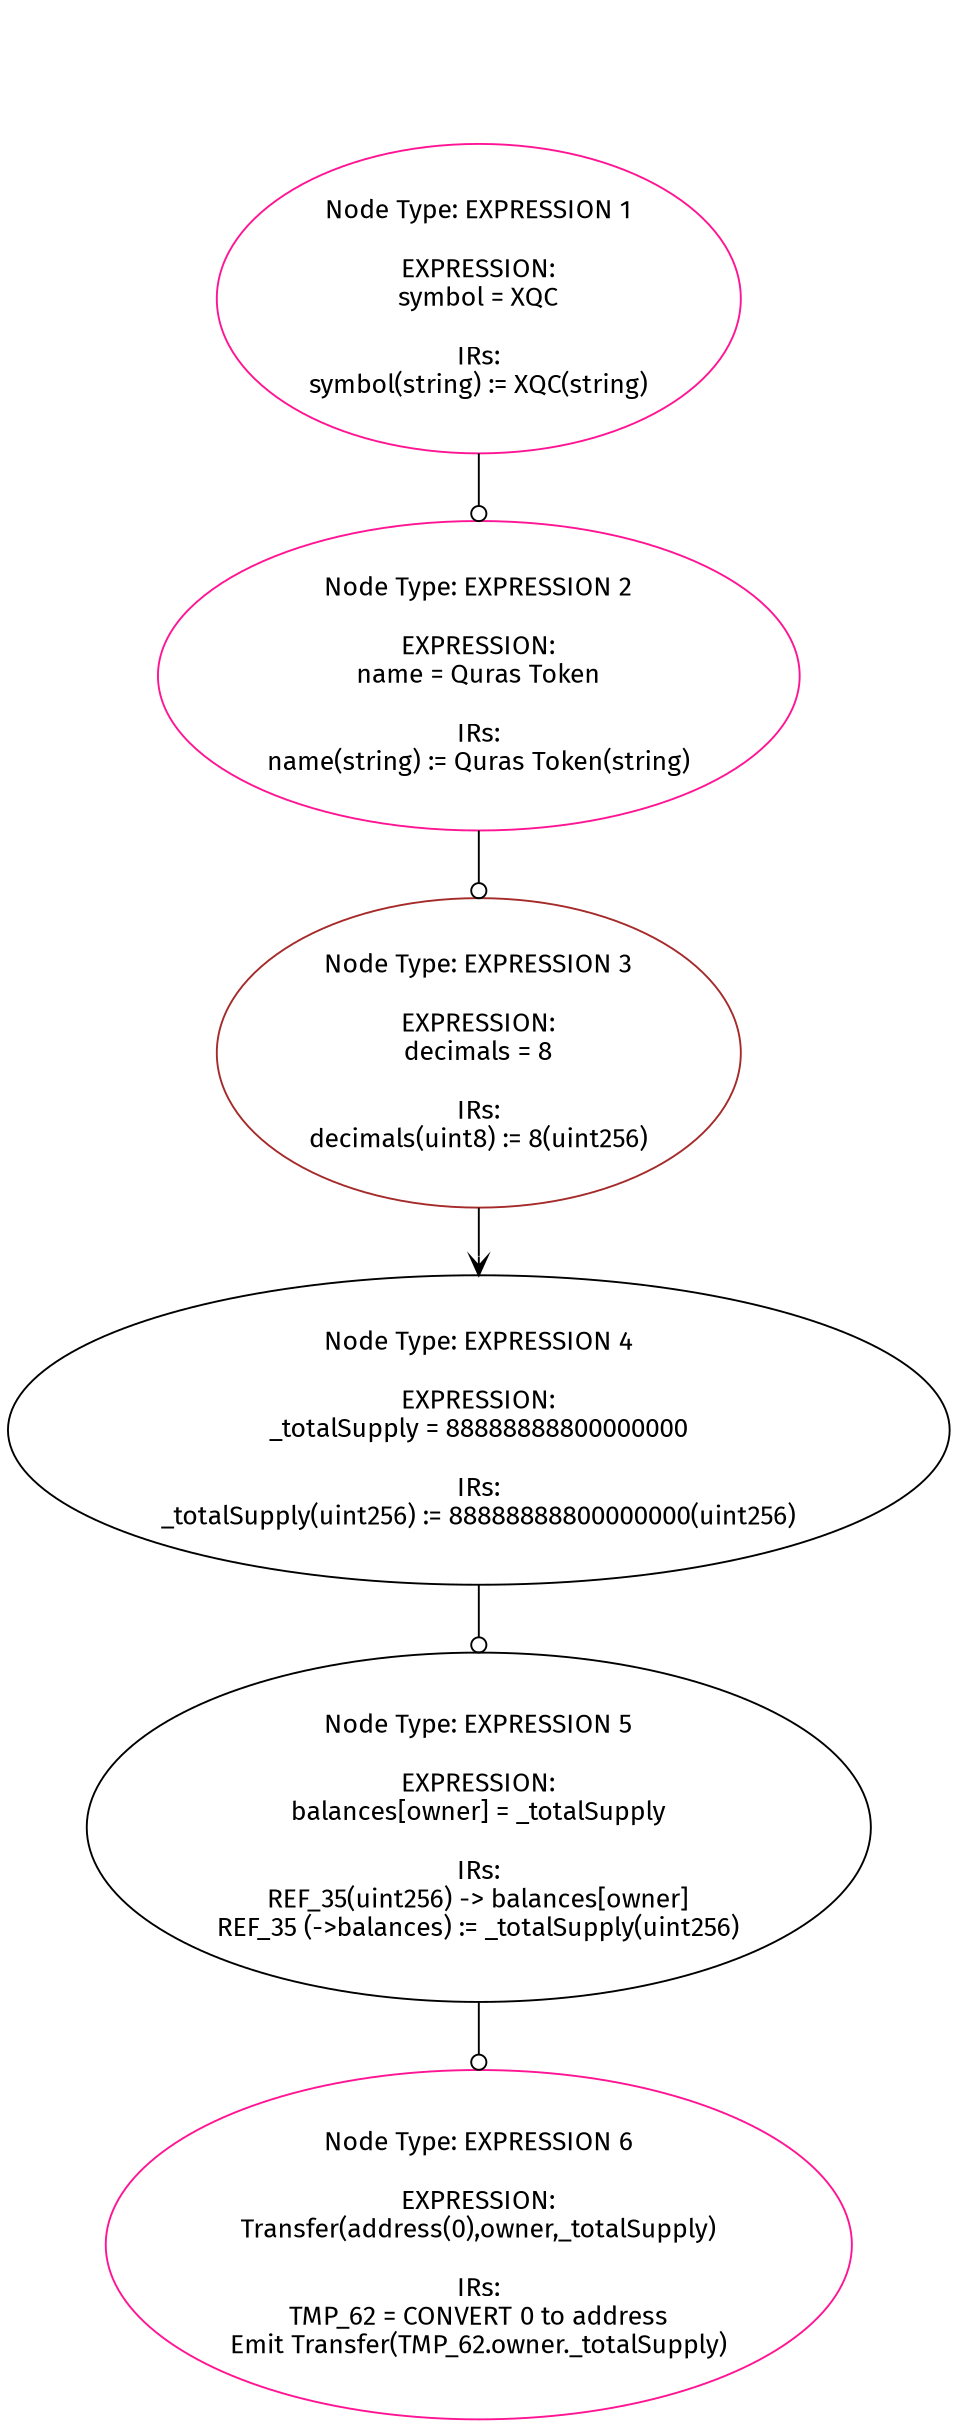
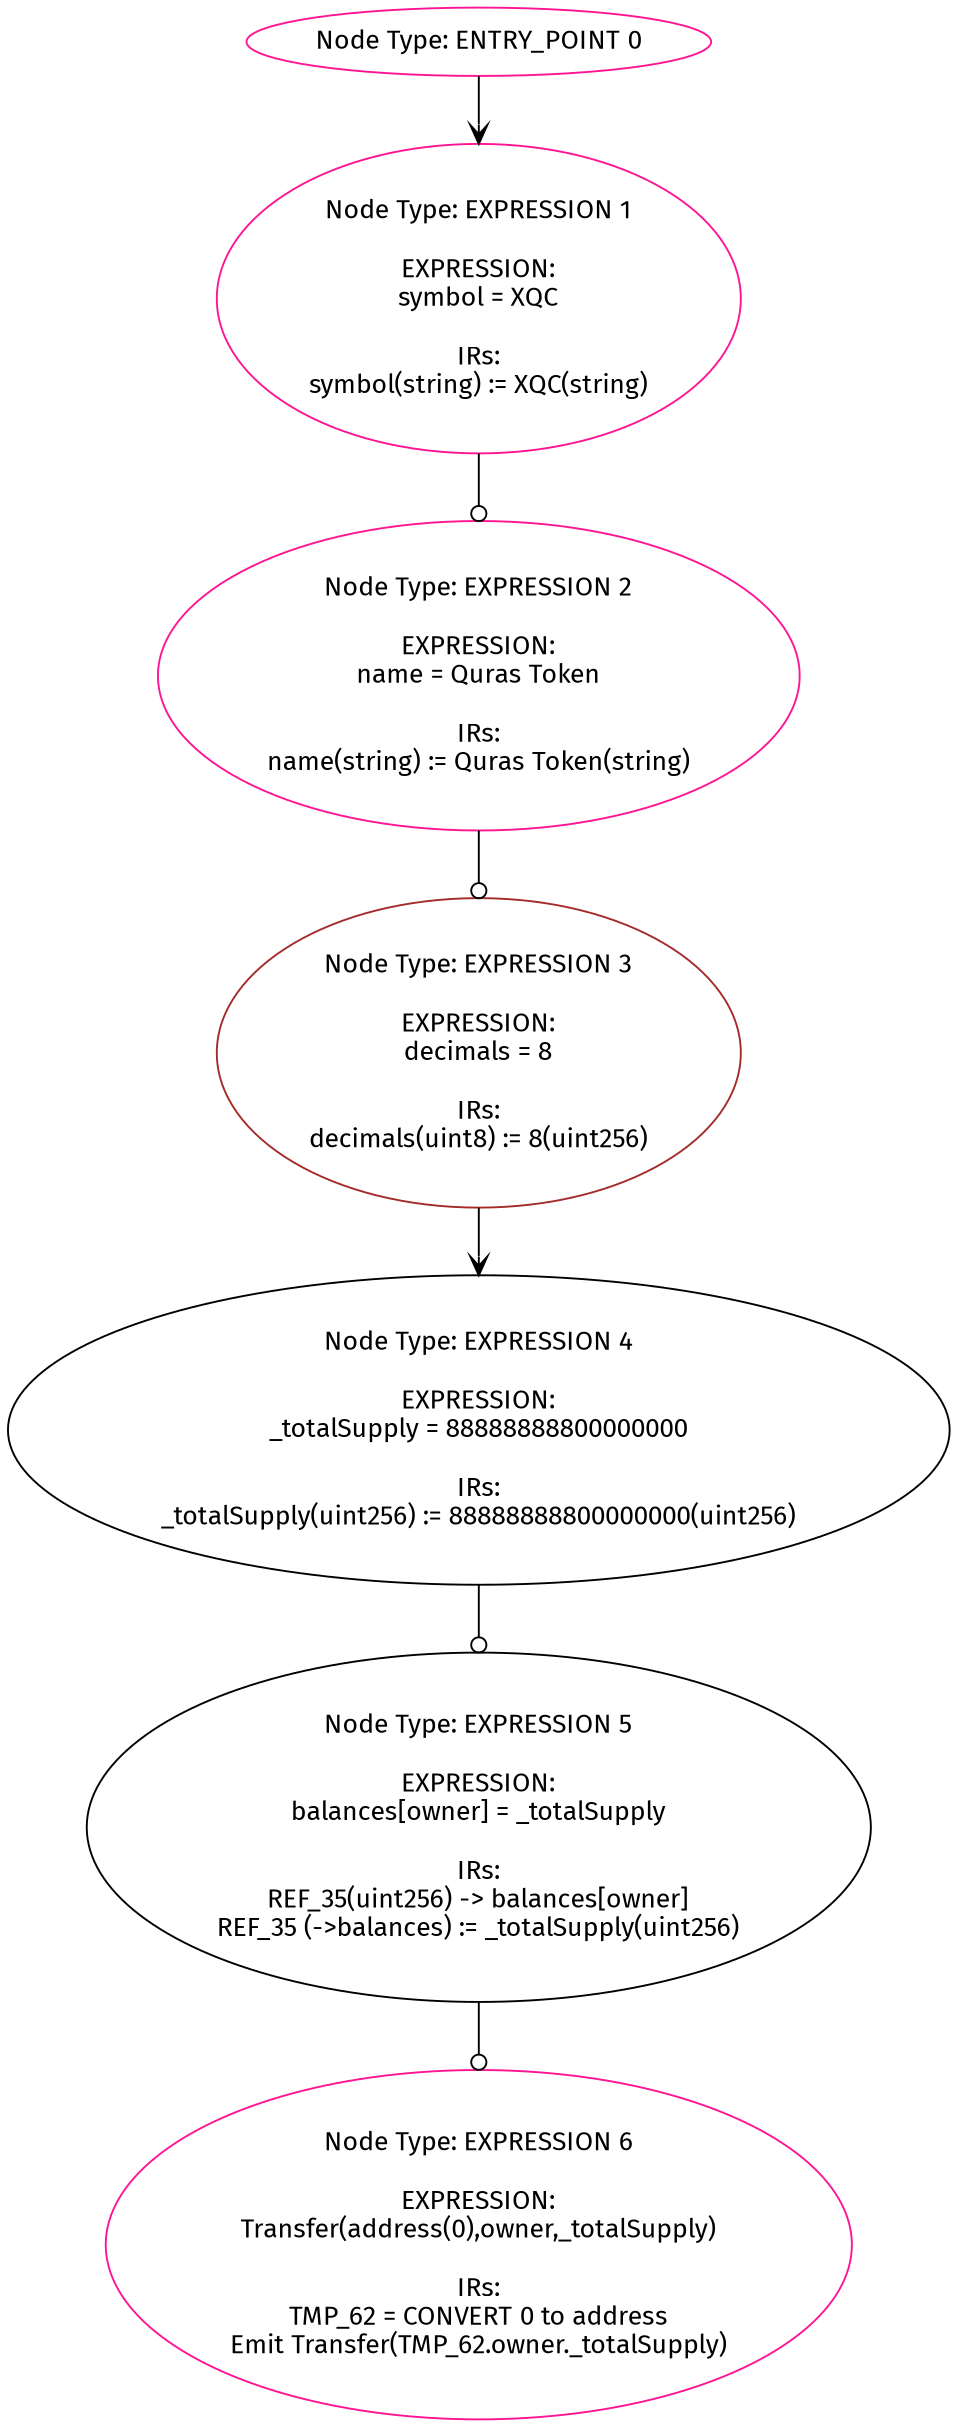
none -> (479, 42)
